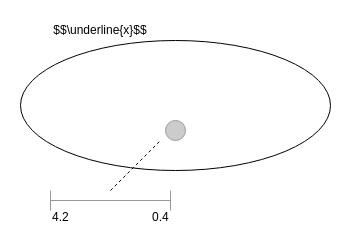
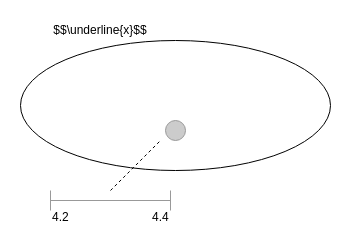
(161, 218) -> (161, 218)
